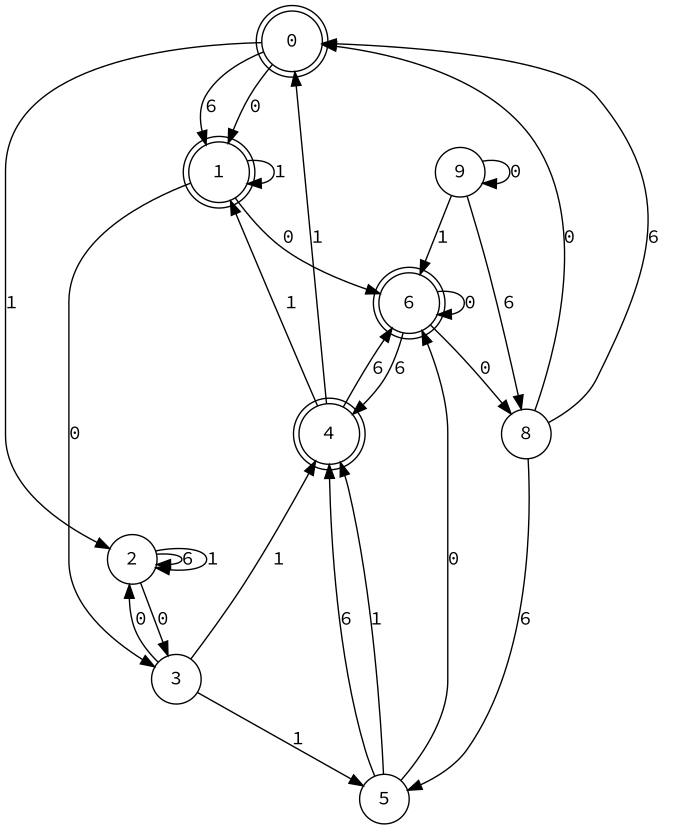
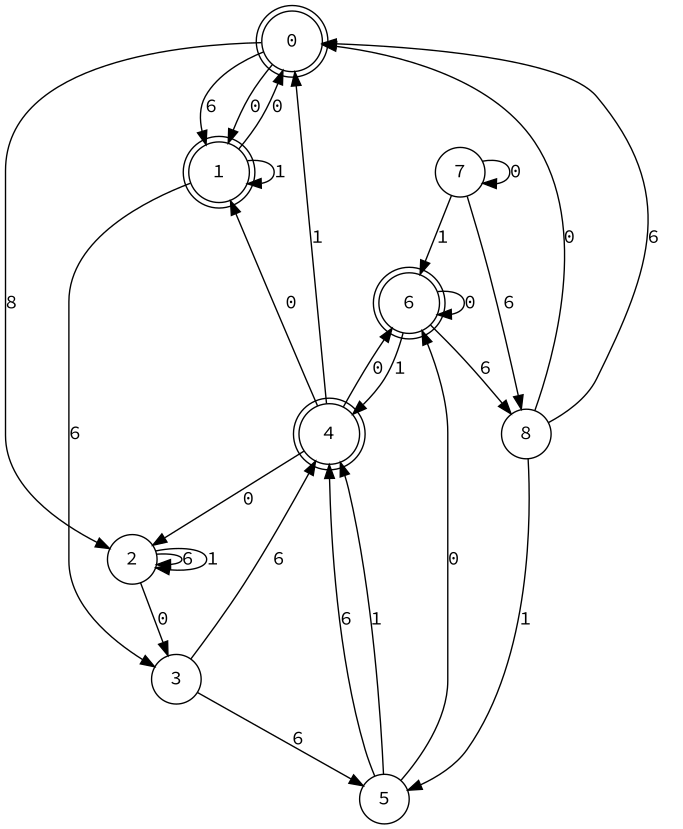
(460, 172) -> (460, 172)
(293, 255) -> (261, 118)
(12, 303) -> (12, 303)
(291, 303) -> (291, 303)
(378, 369) -> (378, 369)
(400, 369) -> (400, 369)
(486, 369) -> (486, 369)
(75, 434) -> (75, 434)
(279, 559) -> (279, 559)
(526, 619) -> (526, 619)
(137, 633) -> (234, 494)
(298, 739) -> (298, 739)
